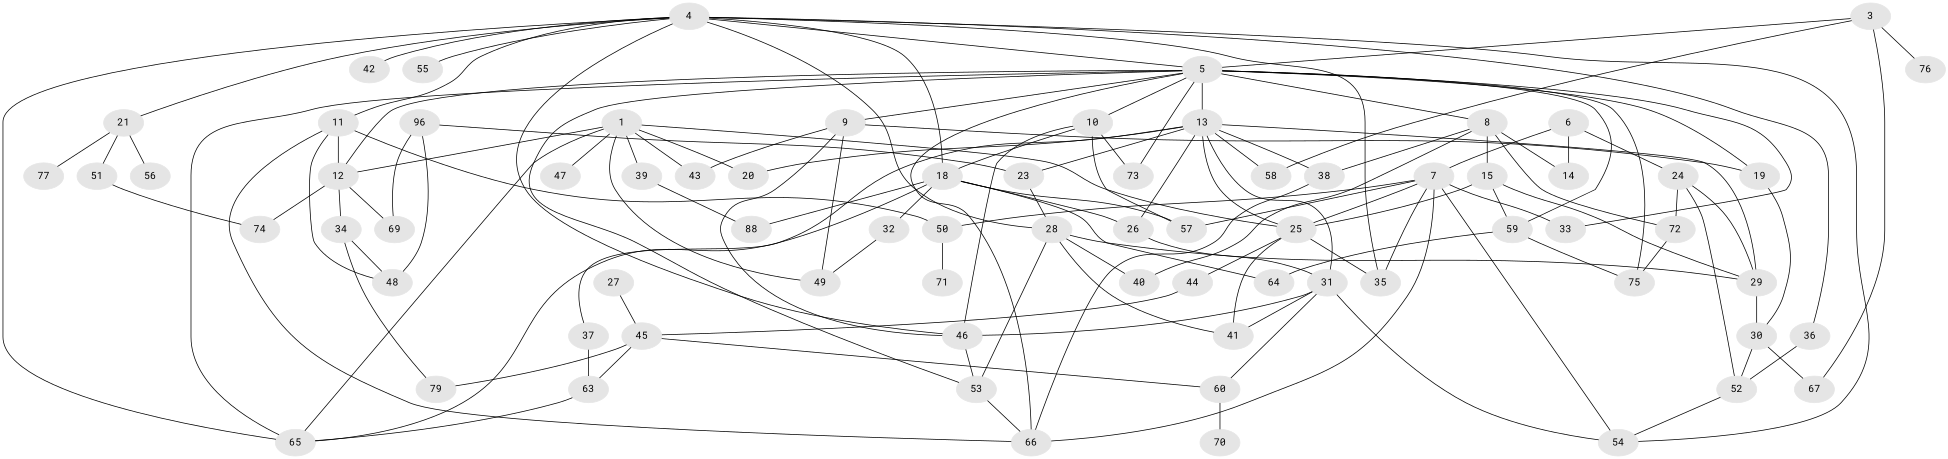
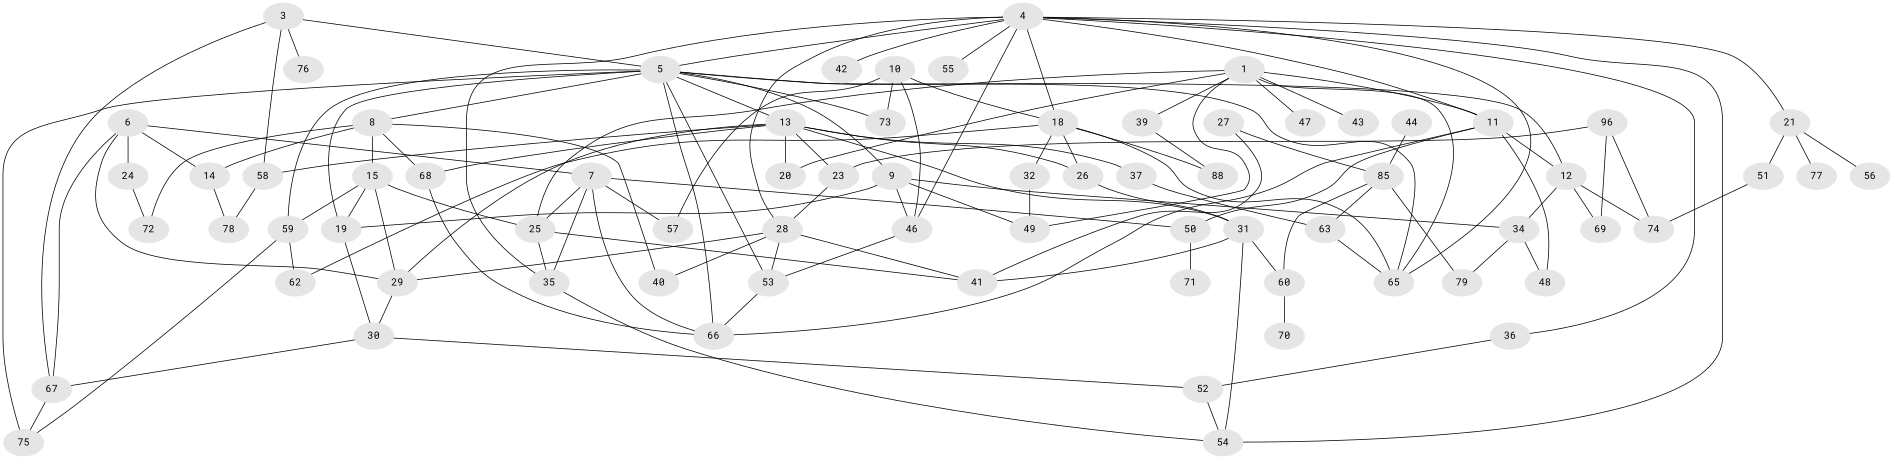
(1147, 96) -> none
(760, 149) -> (1279, 211)
(480, 150) -> (1345, 84)
(1324, 176) -> (426, 176)
(1224, 194) -> none
(1067, 199) -> none
none -> (357, 203)
(428, 207) -> (1630, 176)
none -> (1155, 213)
(1730, 222) -> (188, 261)
none -> (229, 229)
(1566, 229) -> none
none -> (59, 246)
(1252, 252) -> none
(1655, 256) -> (38, 416)
(1274, 283) -> (295, 283)
(1717, 285) -> none
(1526, 310) -> (876, 396)
(1149, 325) -> none
(642, 336) -> (1384, 176)
